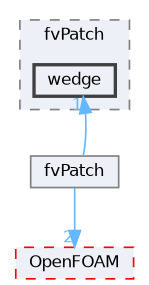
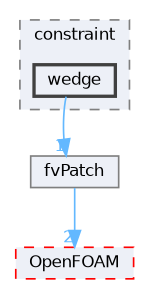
(75, 36) -> (75, 36)
(86, 135) -> (64, 120)
